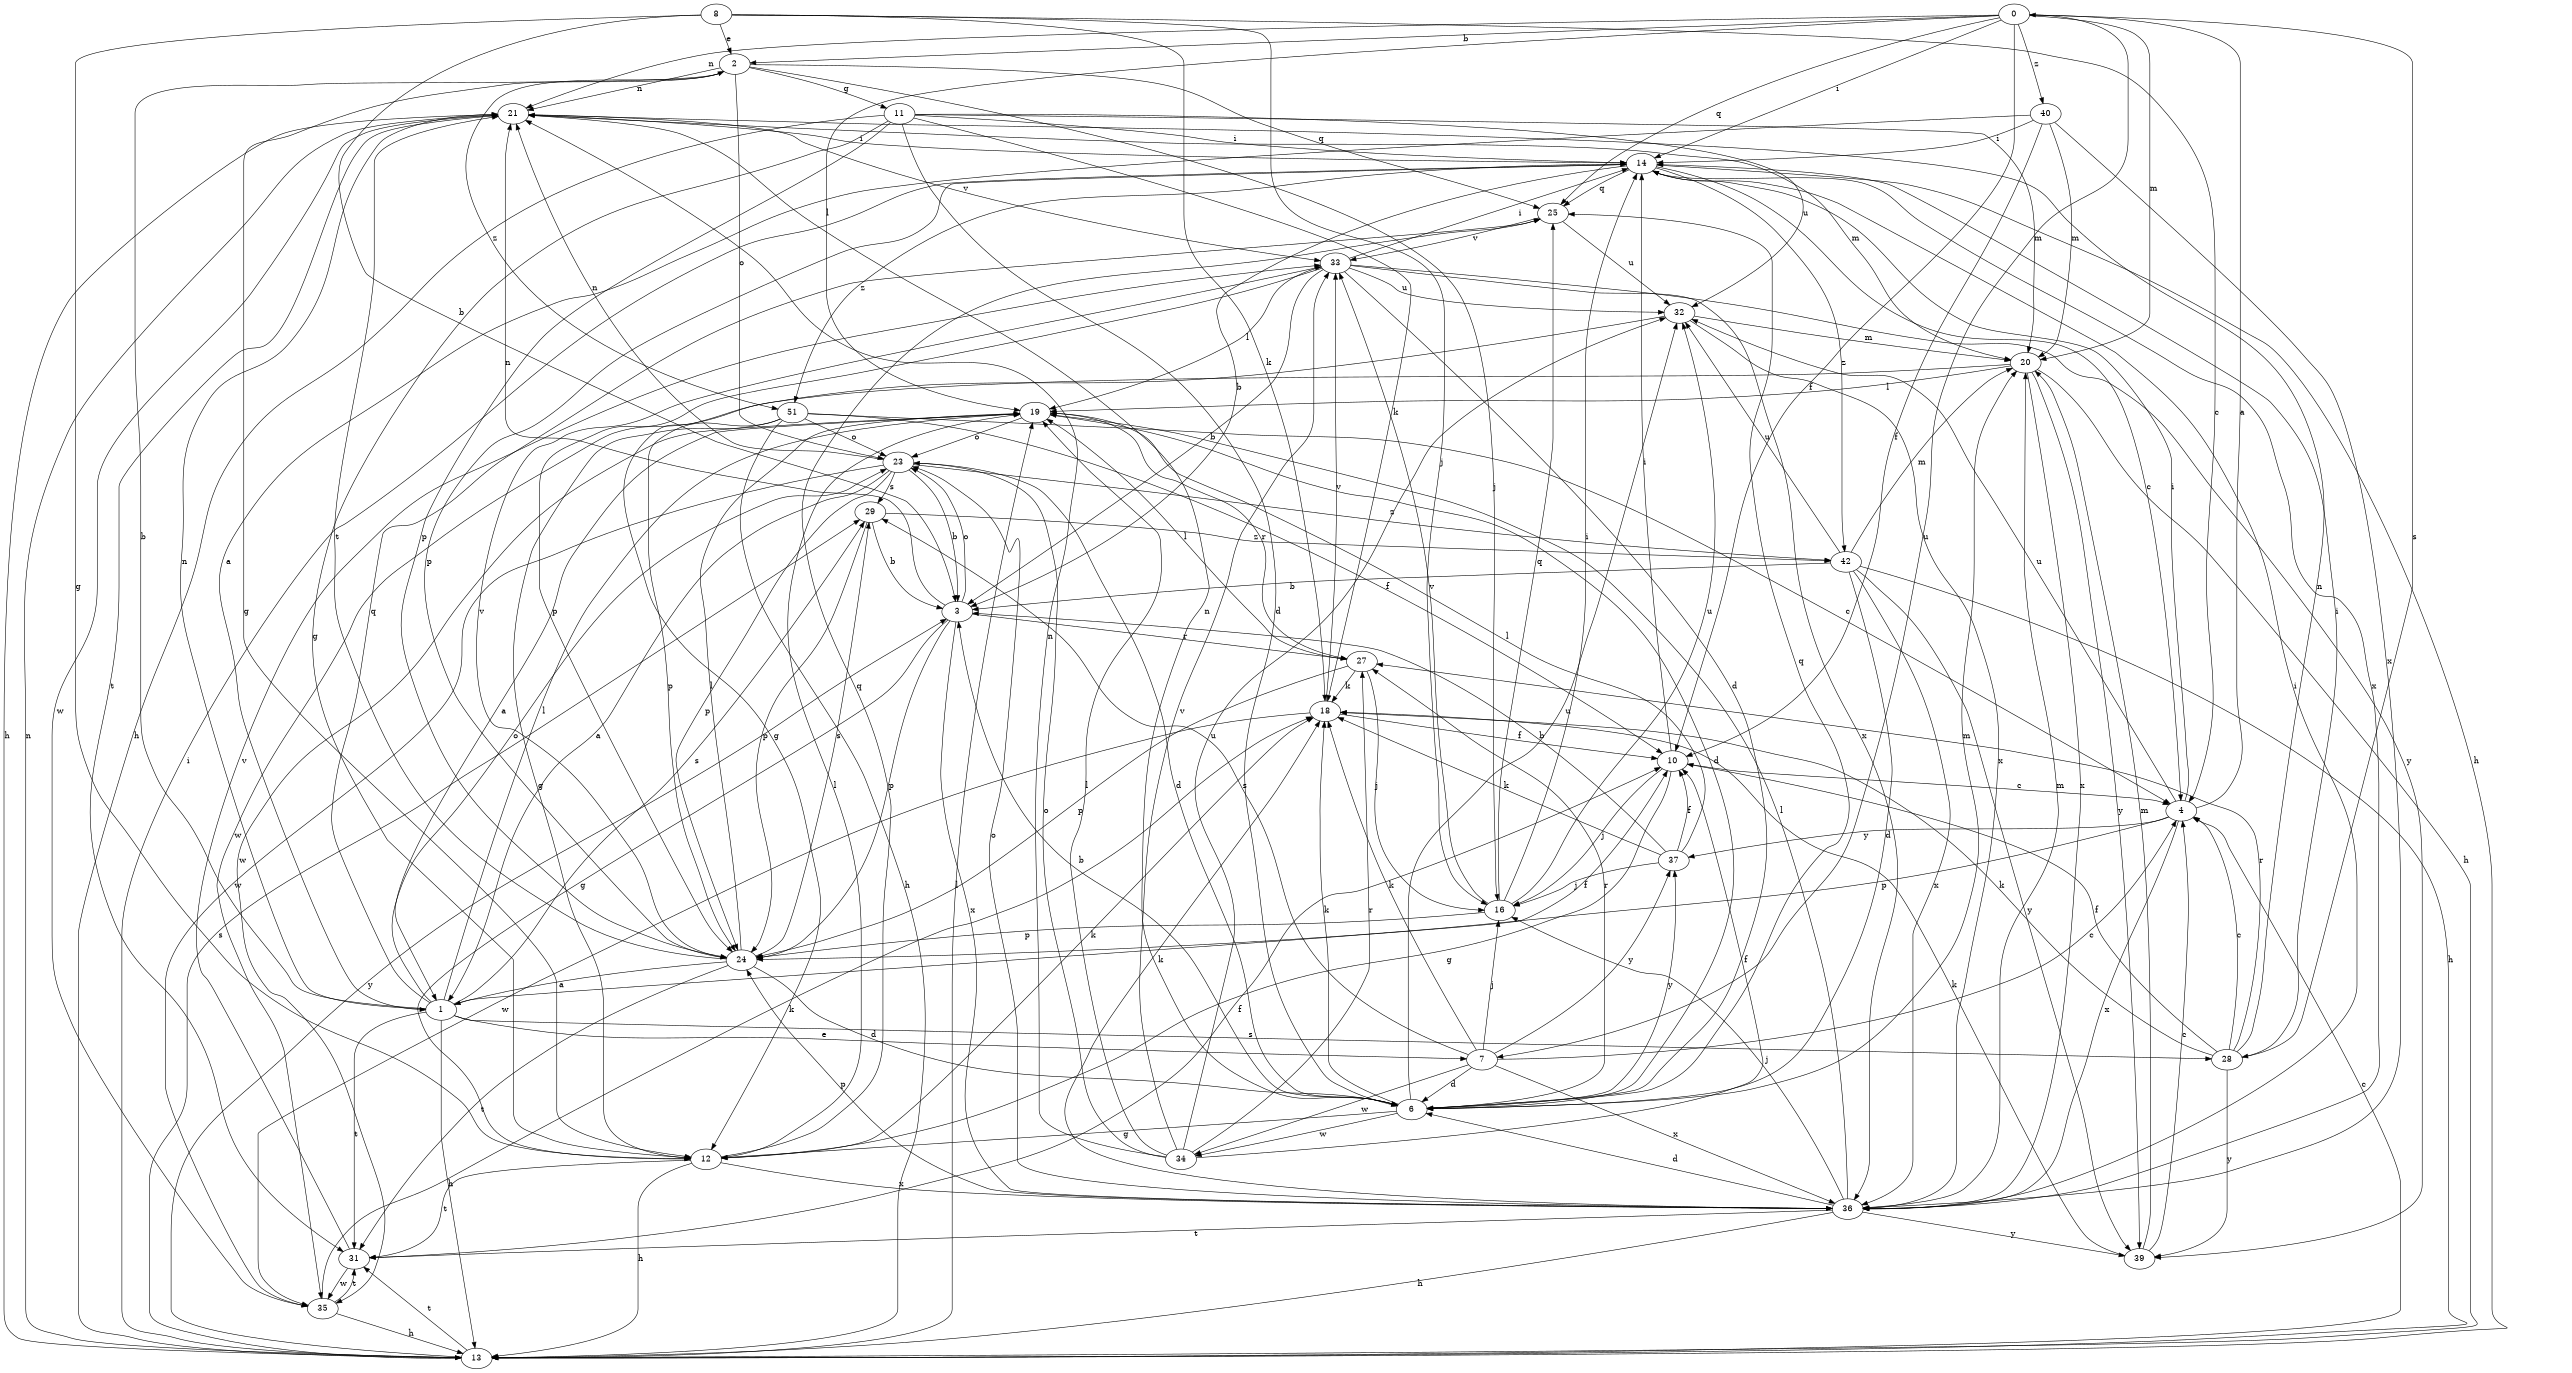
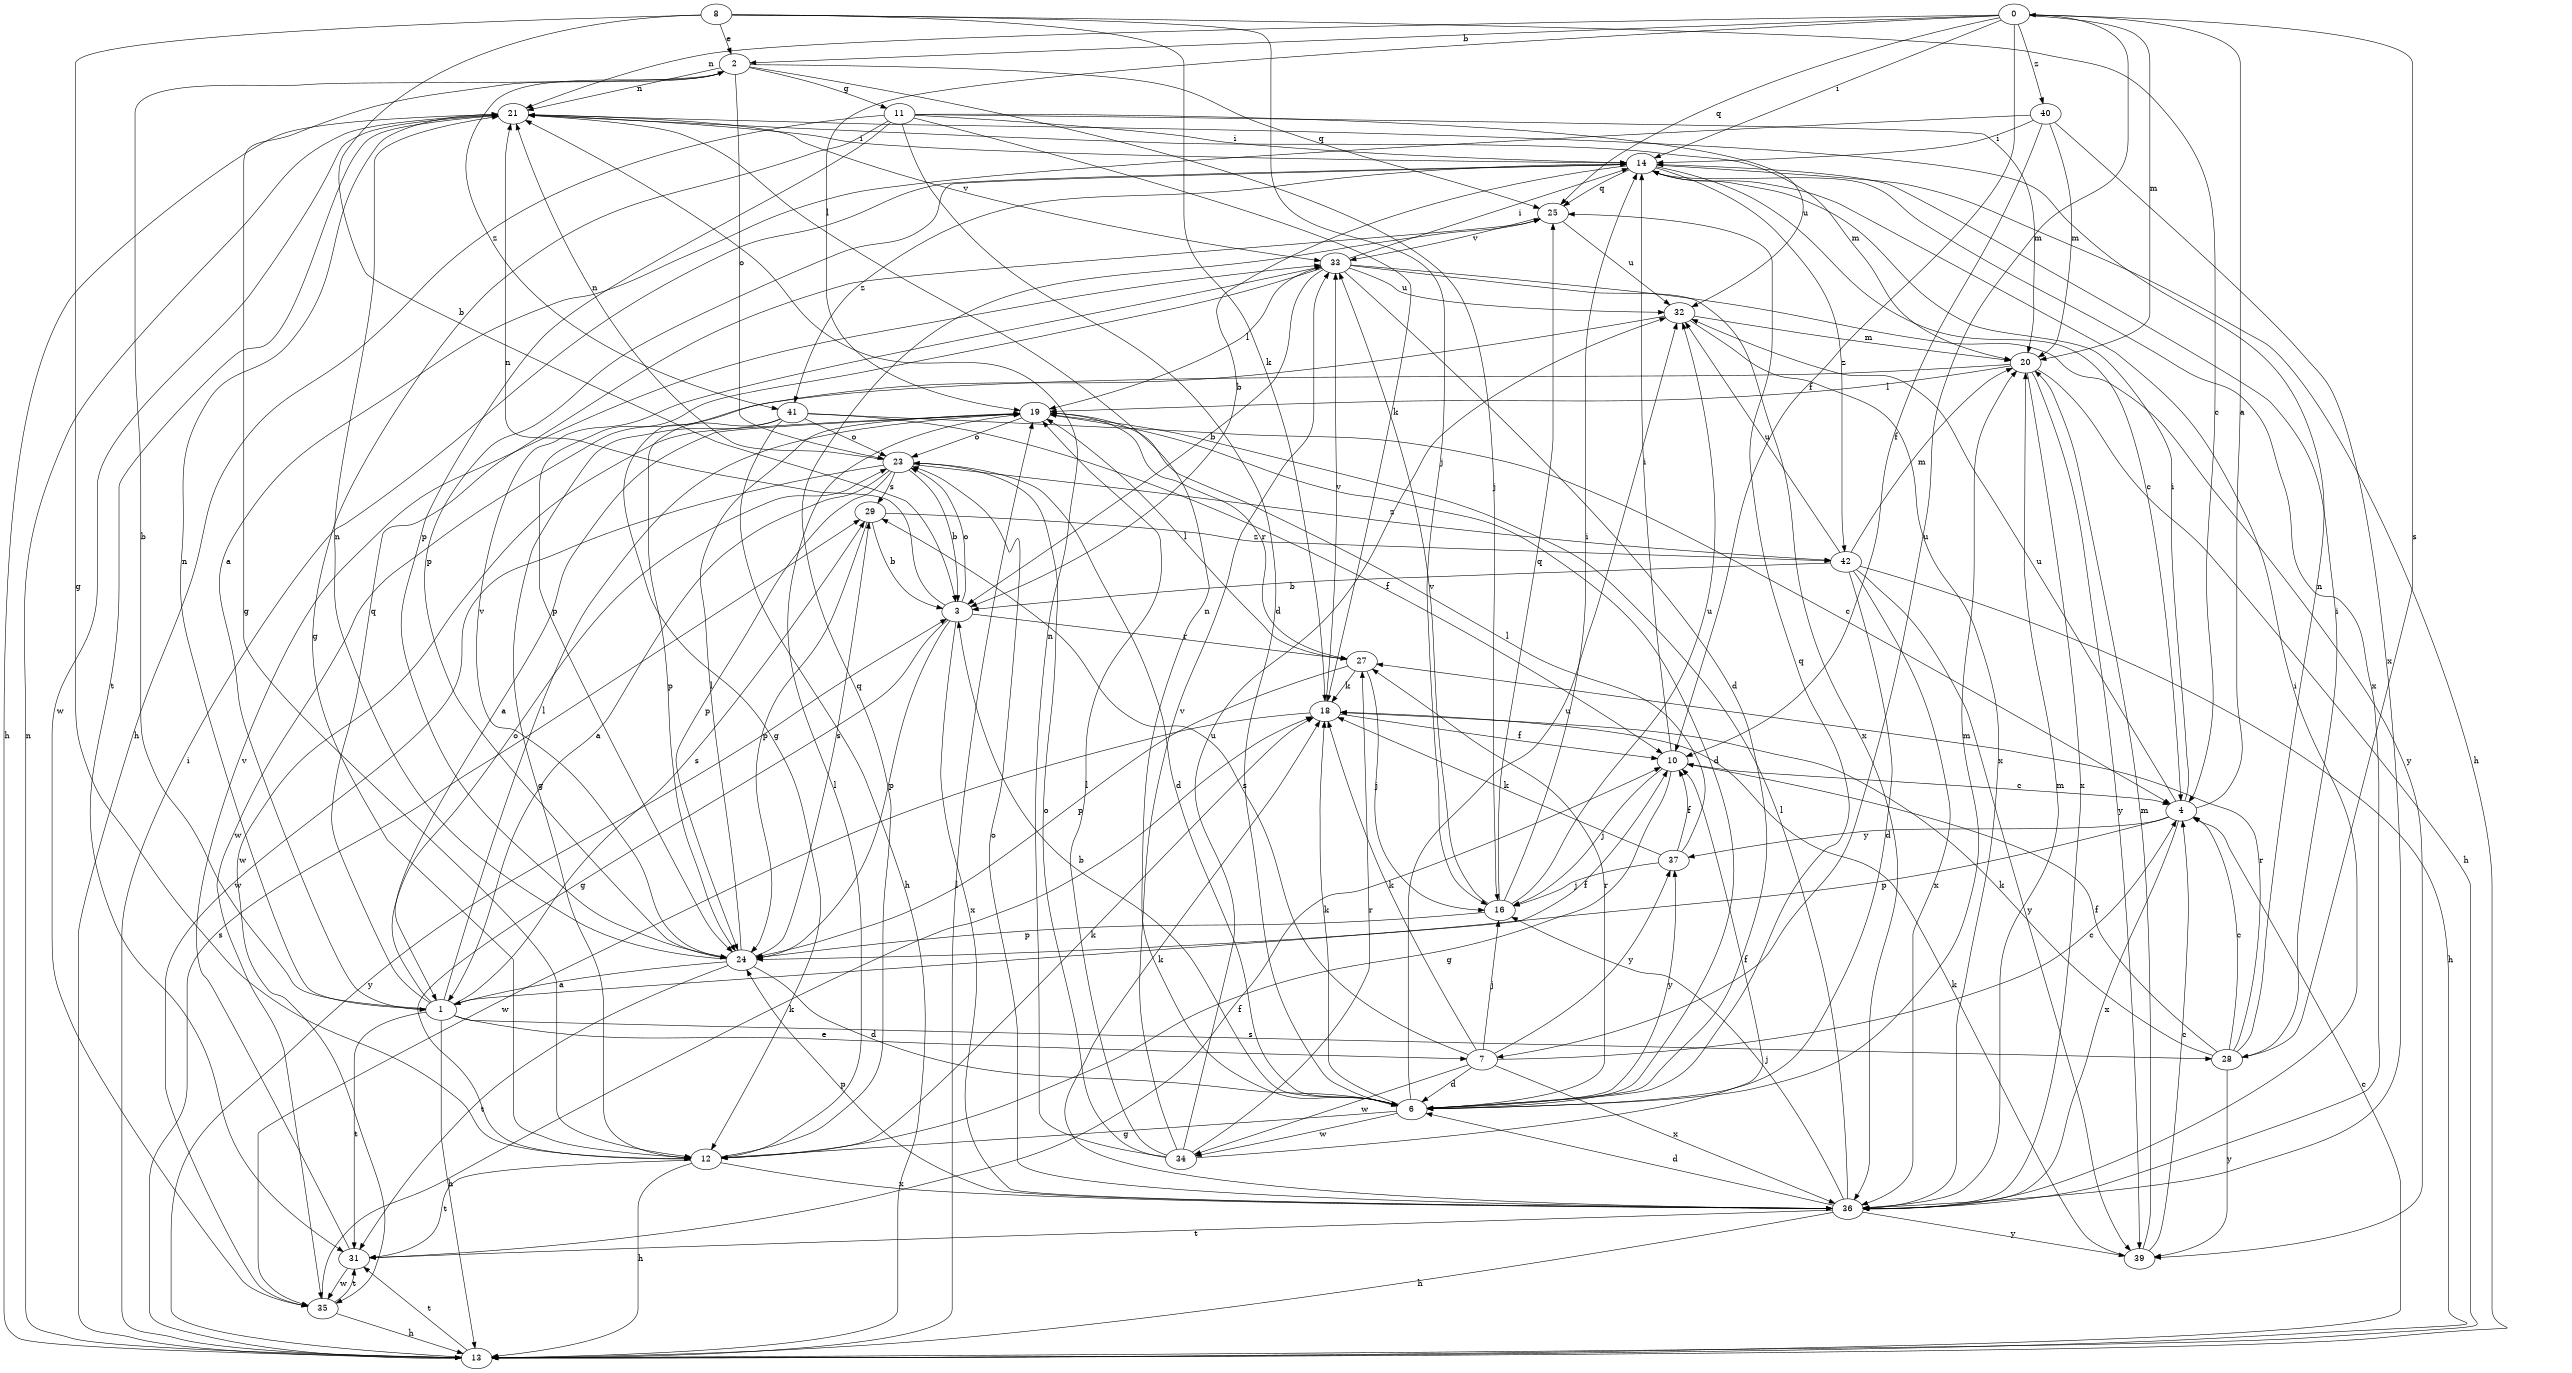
(793, 413) -> (793, 413)
(338, 537) -> (338, 537)
(1355, 646) -> none
